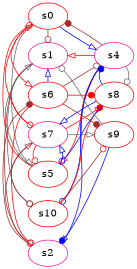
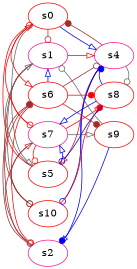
(85, 56) -> (77, 56)
(86, 171) -> (5, 157)
